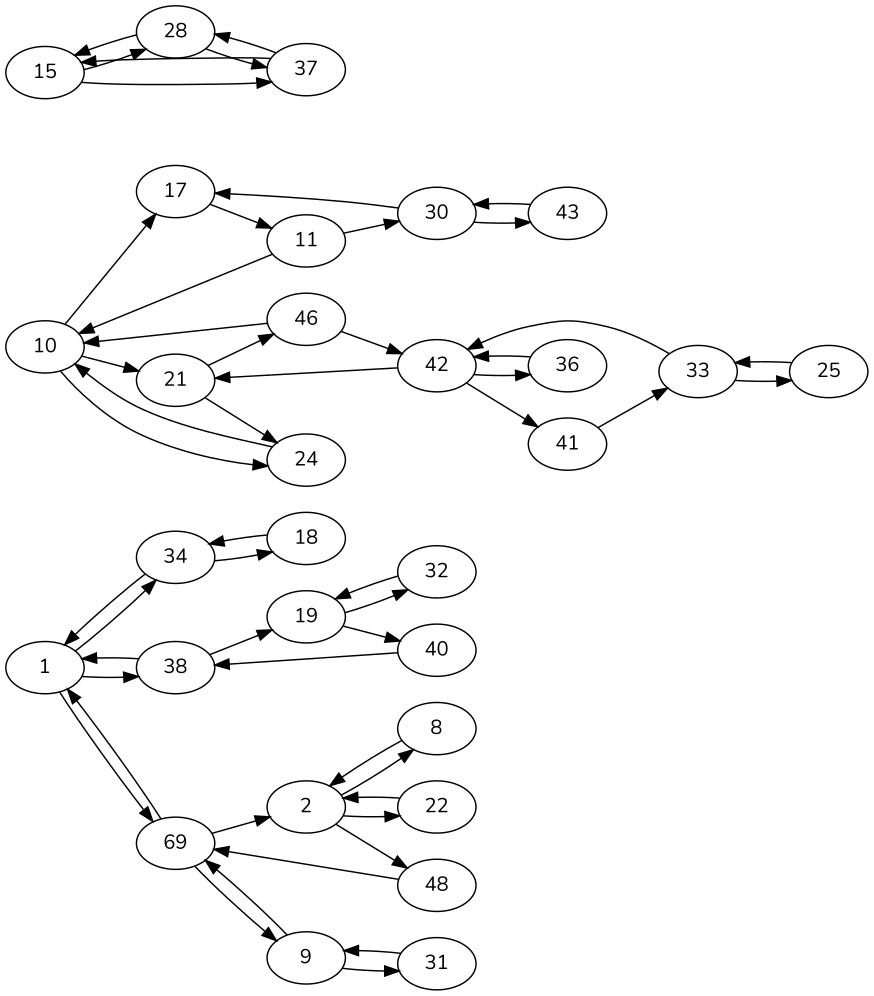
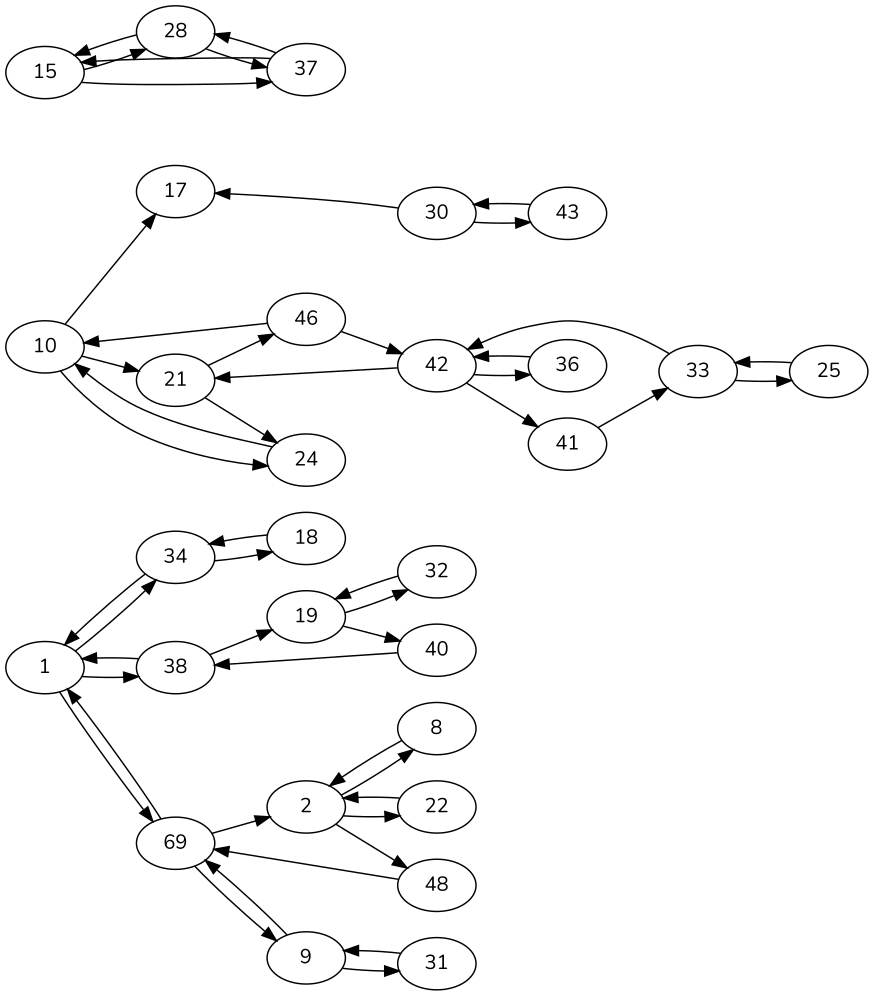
(306, 241) -> none
